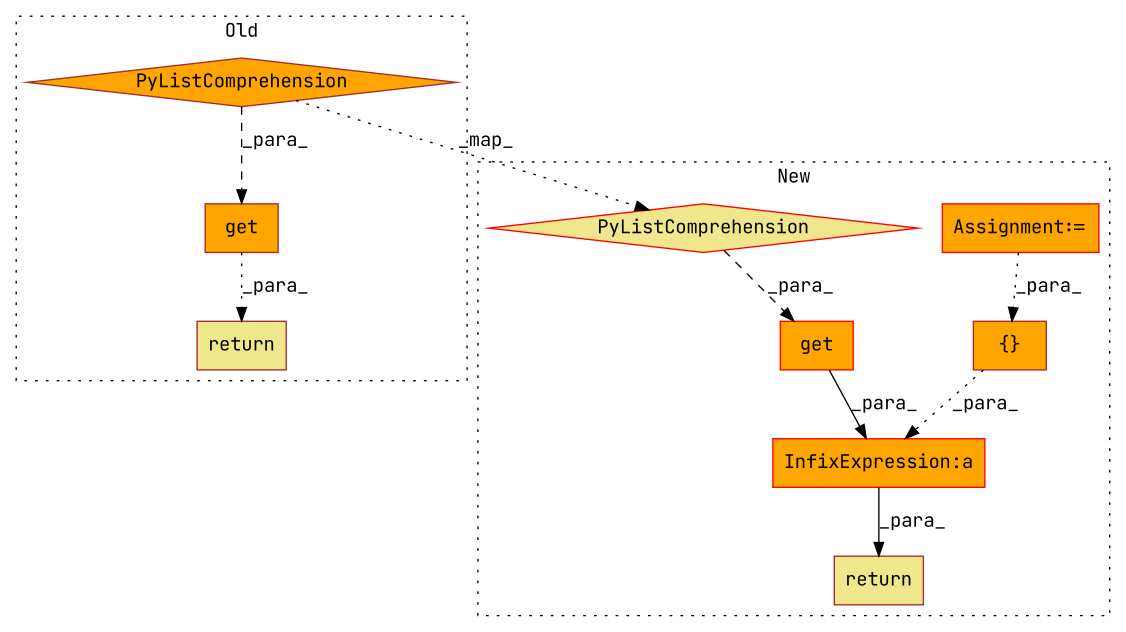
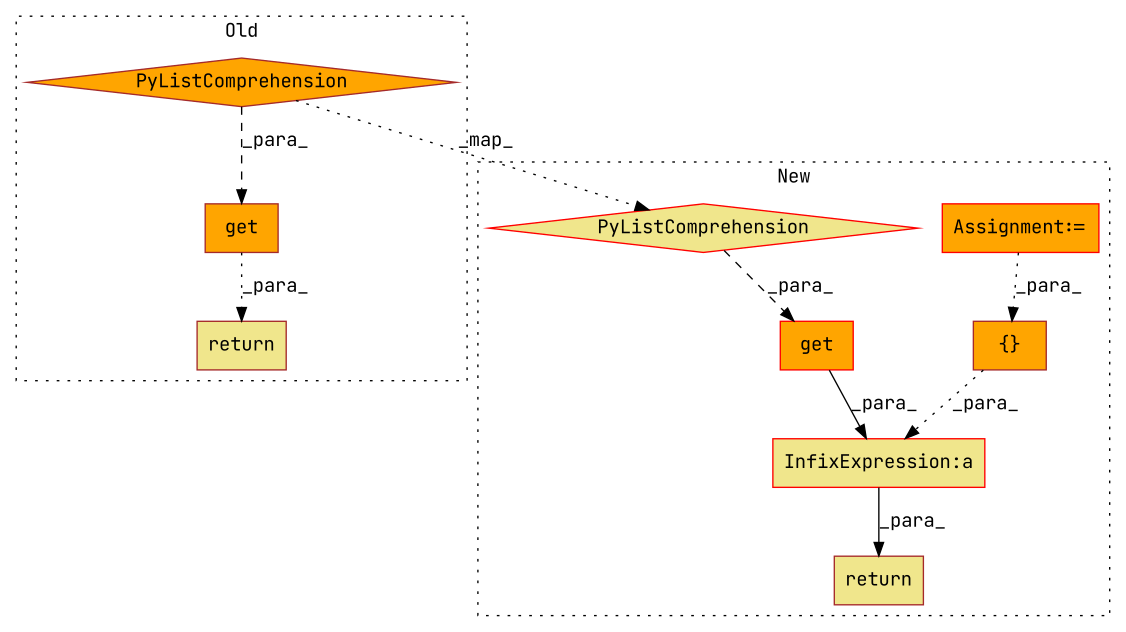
(879, 463) -> (879, 463)
